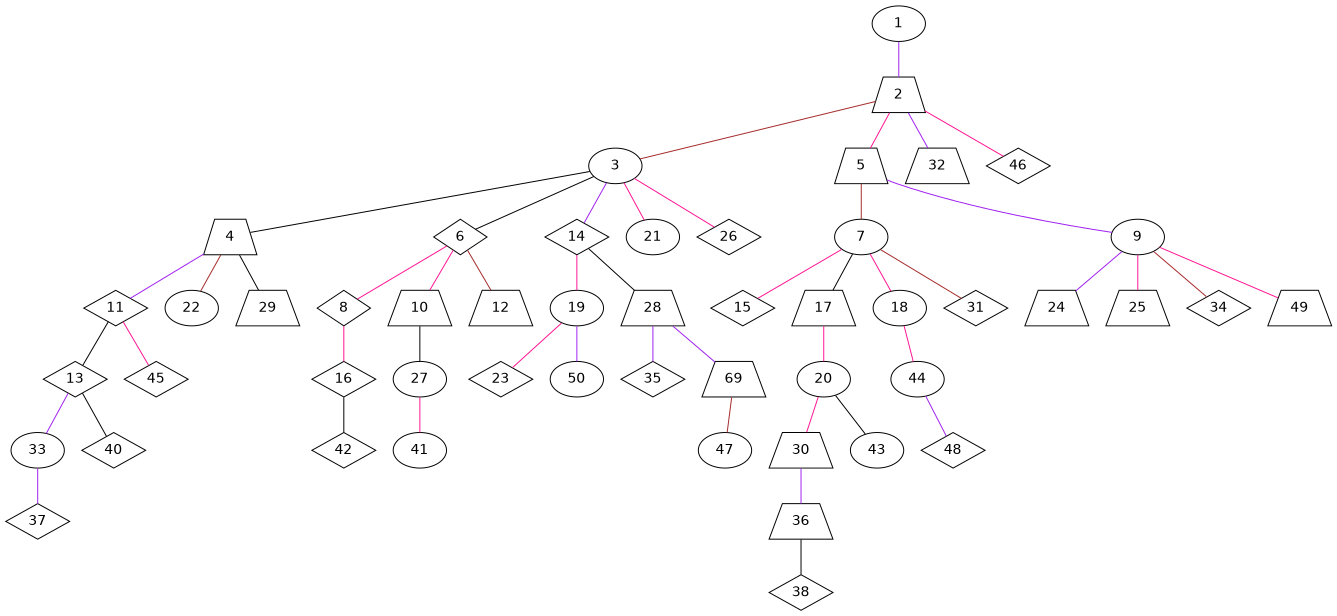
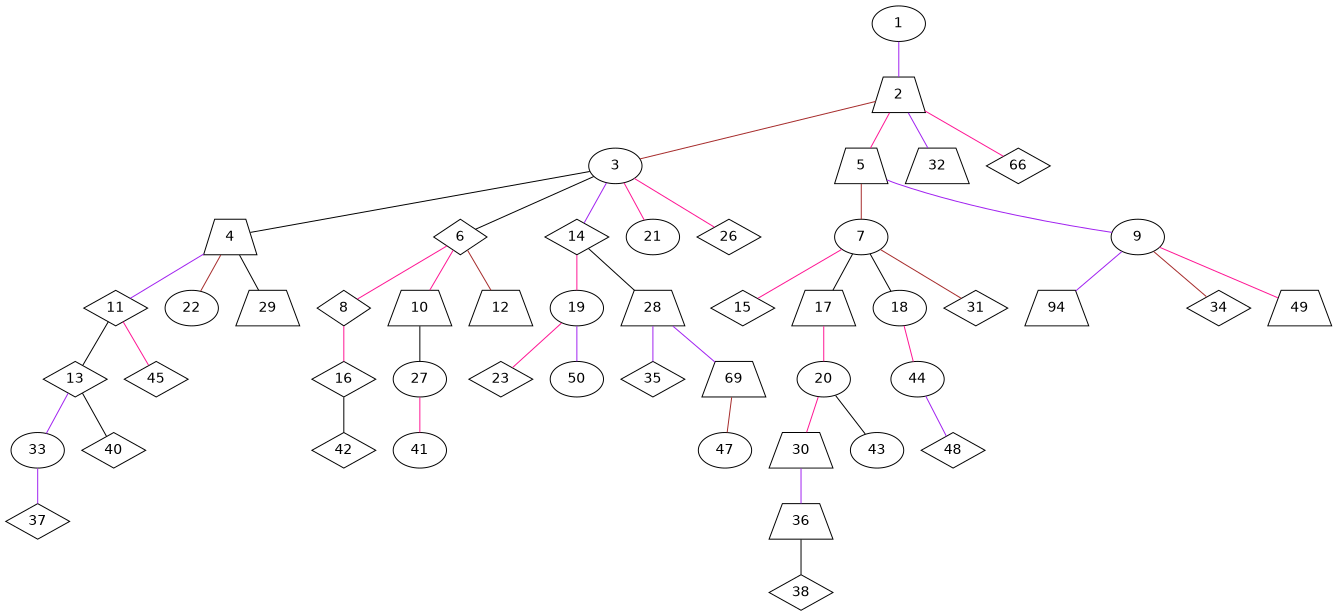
(1018, 166) -> (1018, 166)
(881, 273) -> (881, 273)
(1057, 308) -> (1057, 308)
(1138, 308) -> none
